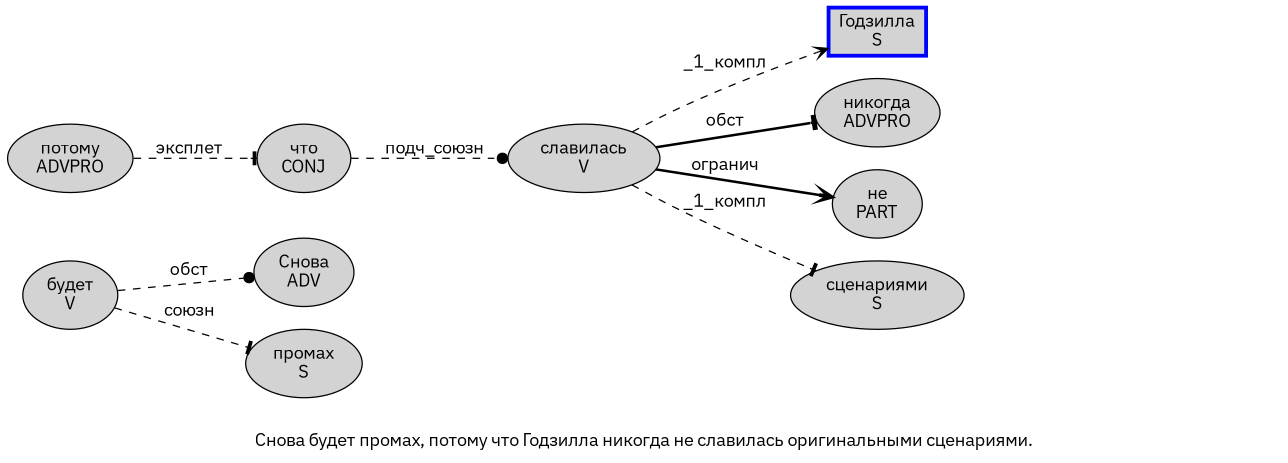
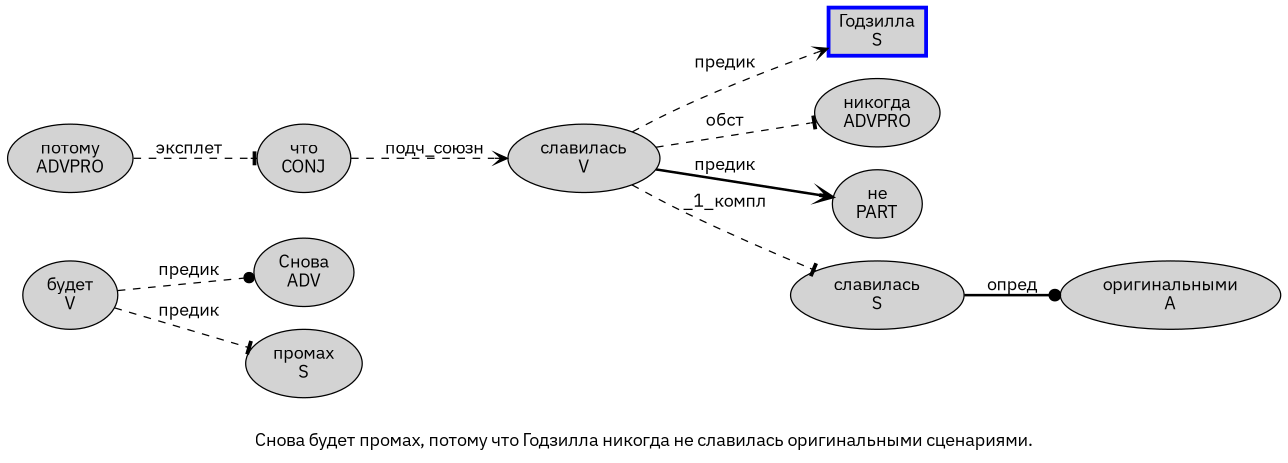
(725, 63) -> (725, 63)
(733, 135) -> (733, 135)
(423, 158) -> (423, 158)
(725, 165) -> (725, 165)
(189, 270) -> (189, 270)
(877, 295) -> (877, 295)
none -> (1171, 295)
(189, 311) -> (189, 311)
